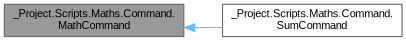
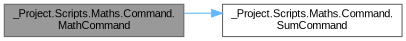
(209, 28) -> (198, 13)
